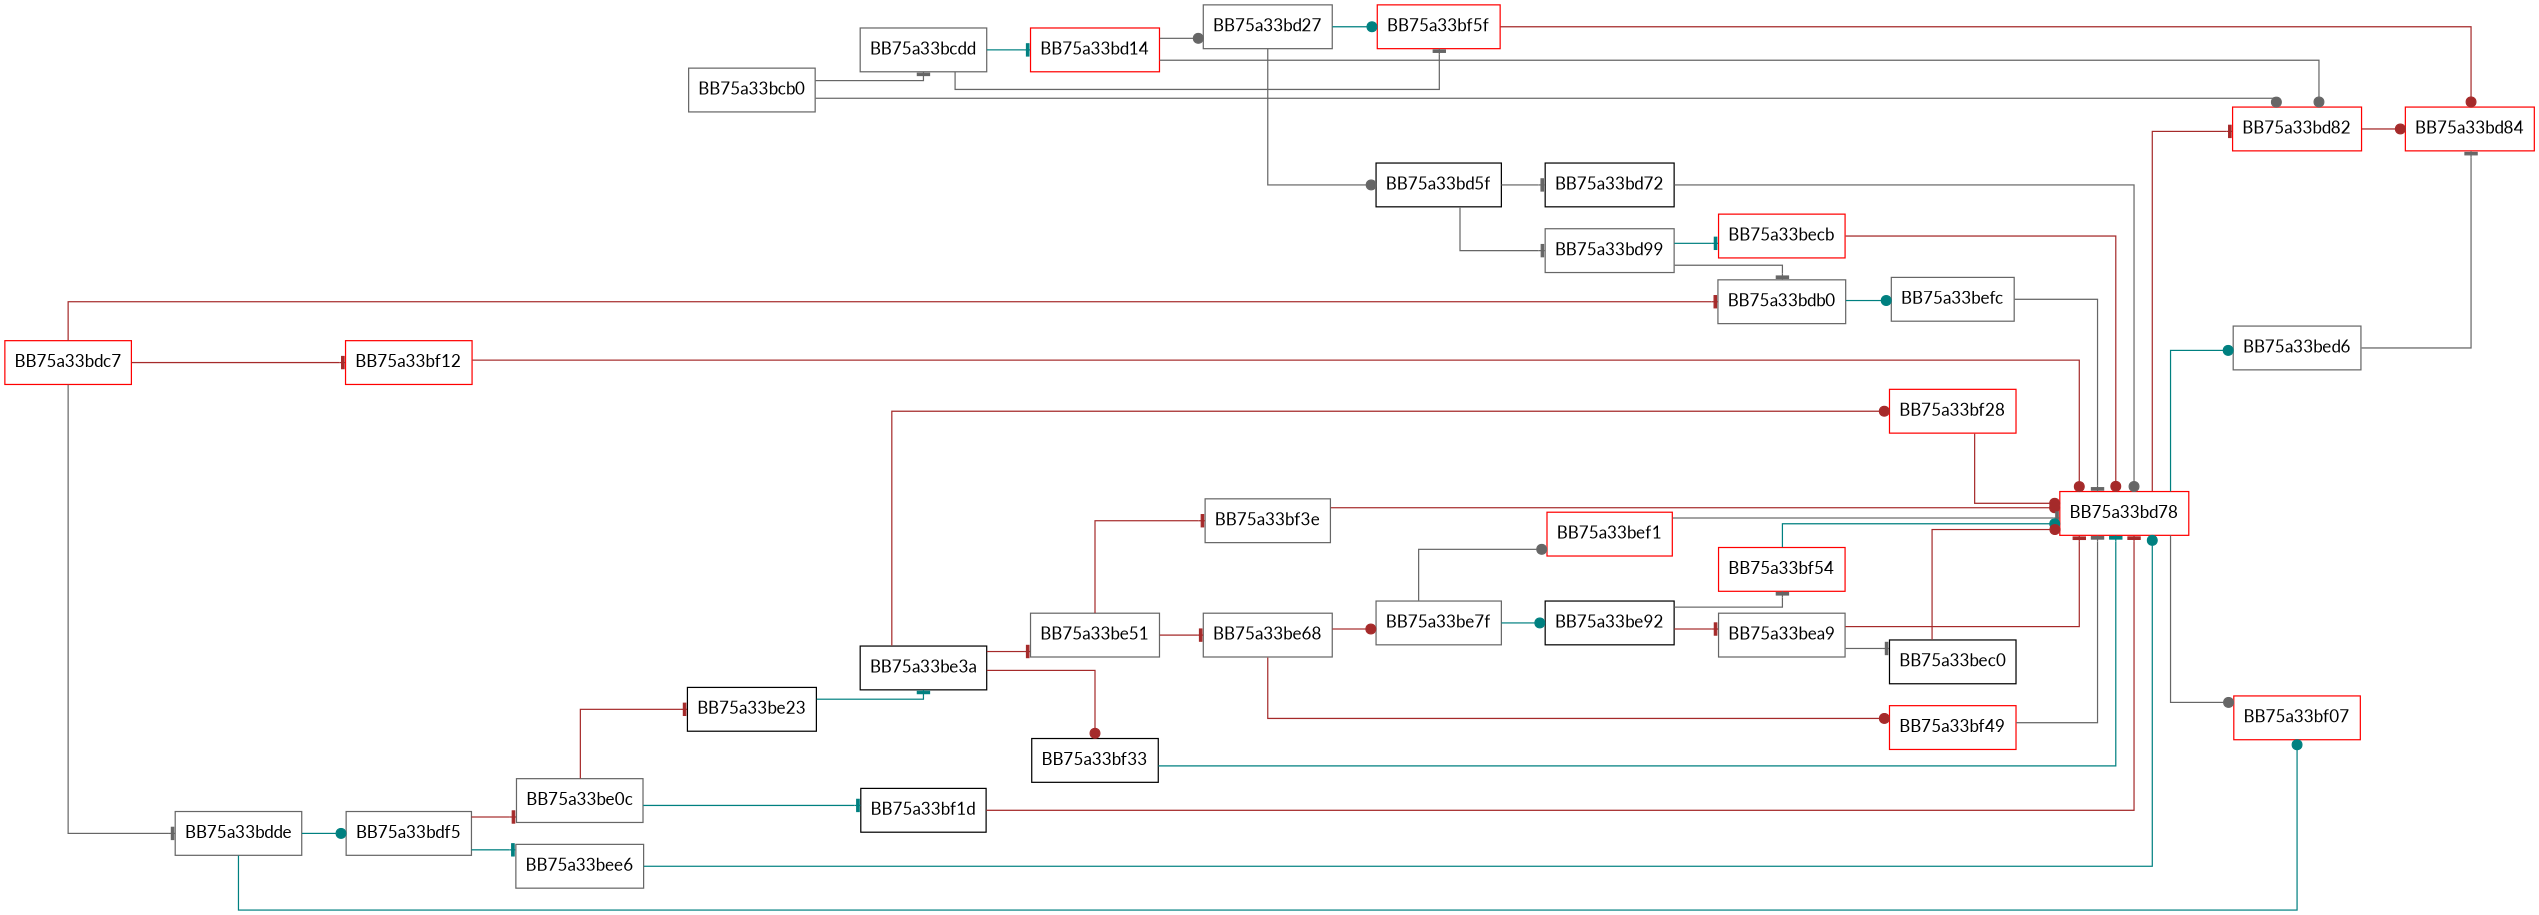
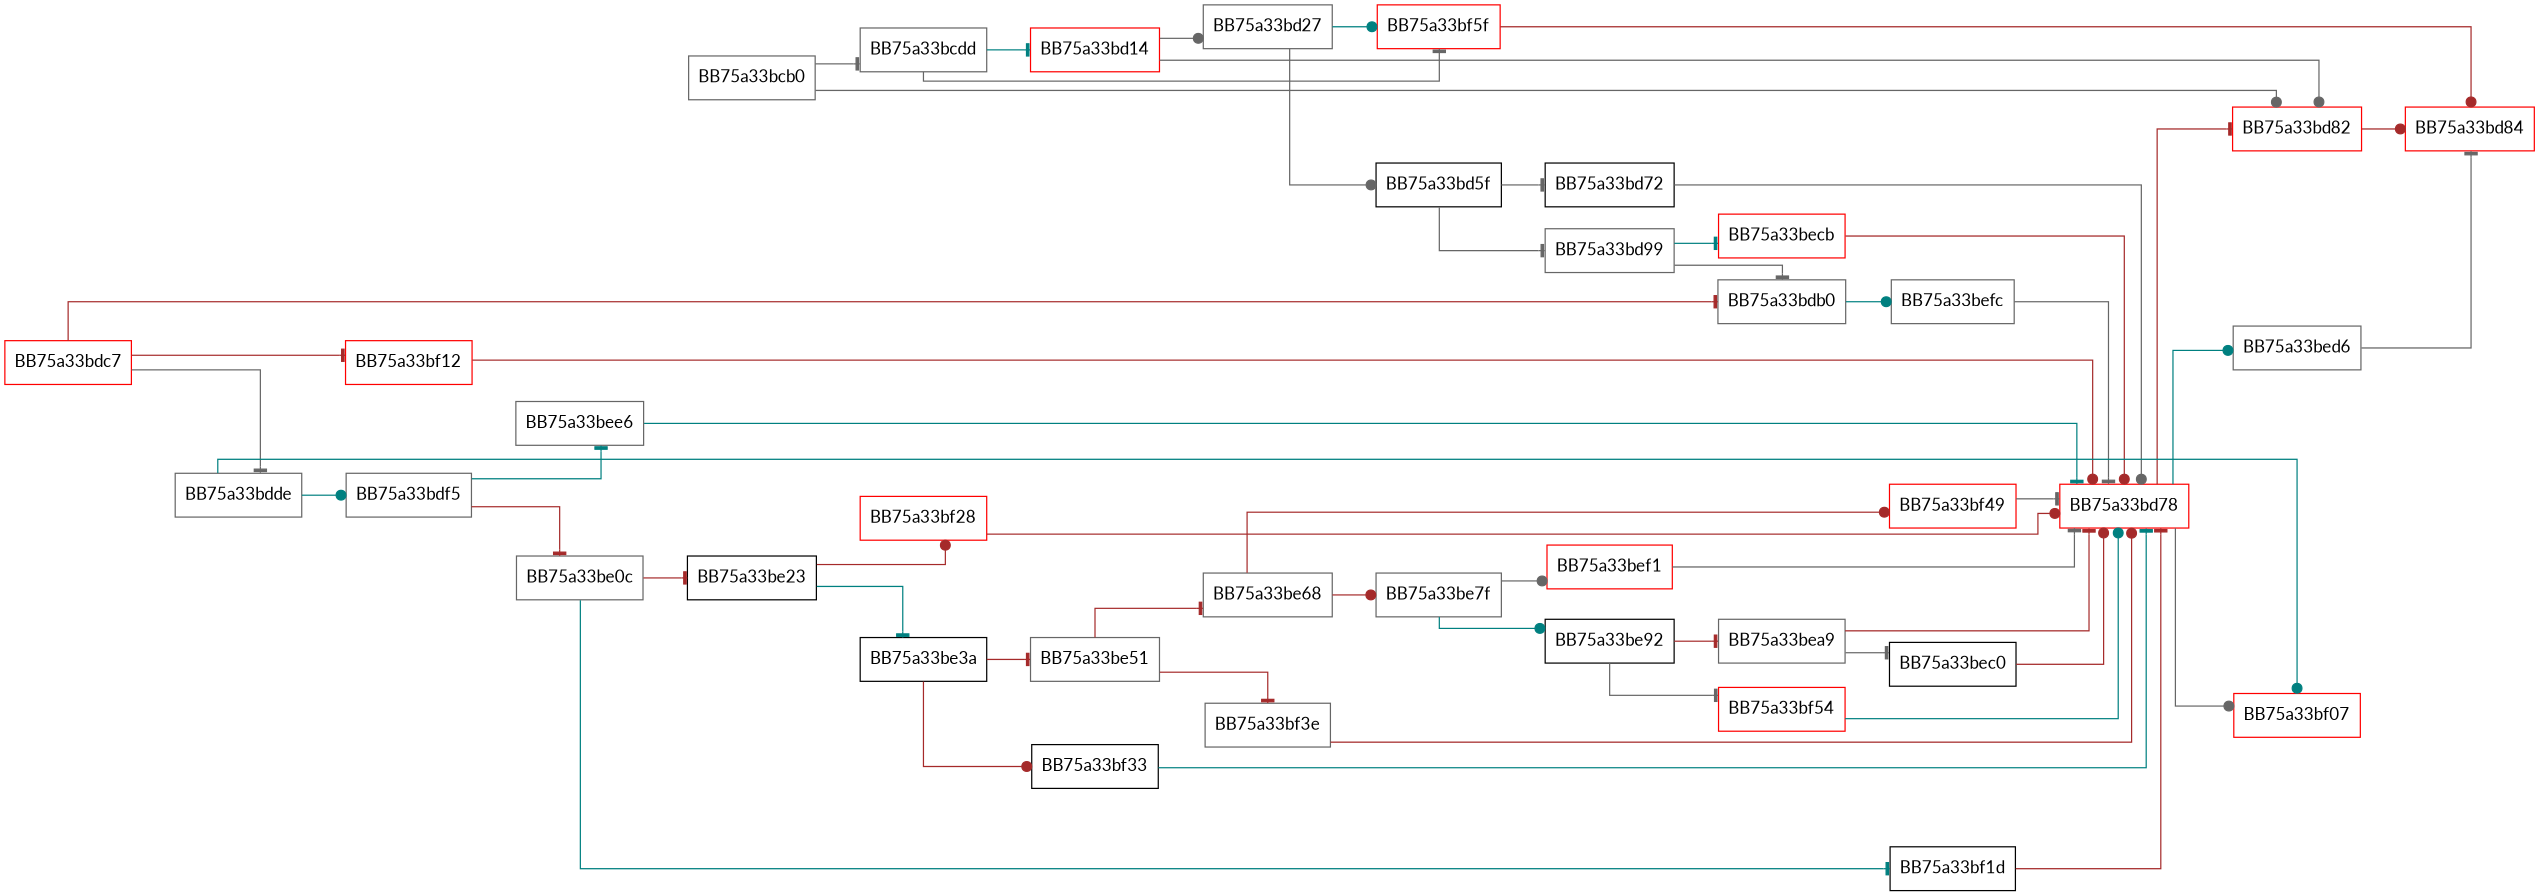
(1268, 411) -> (888, 565)
(1559, 866) -> (1388, 423)
